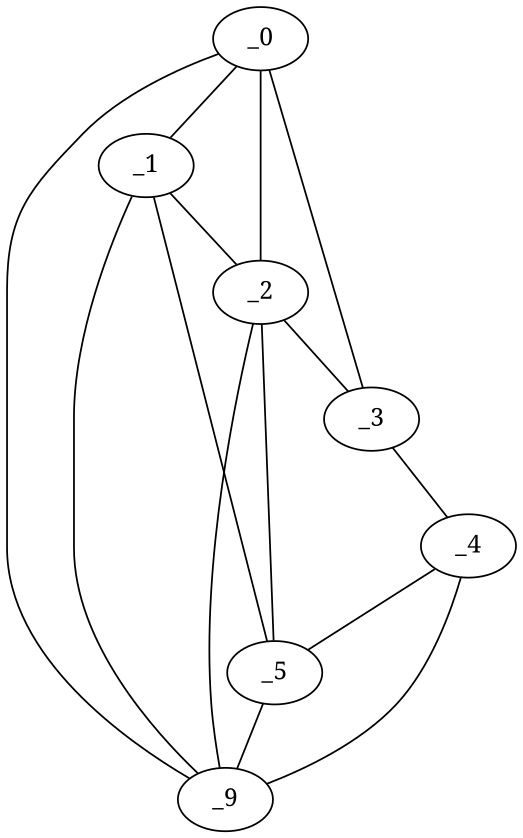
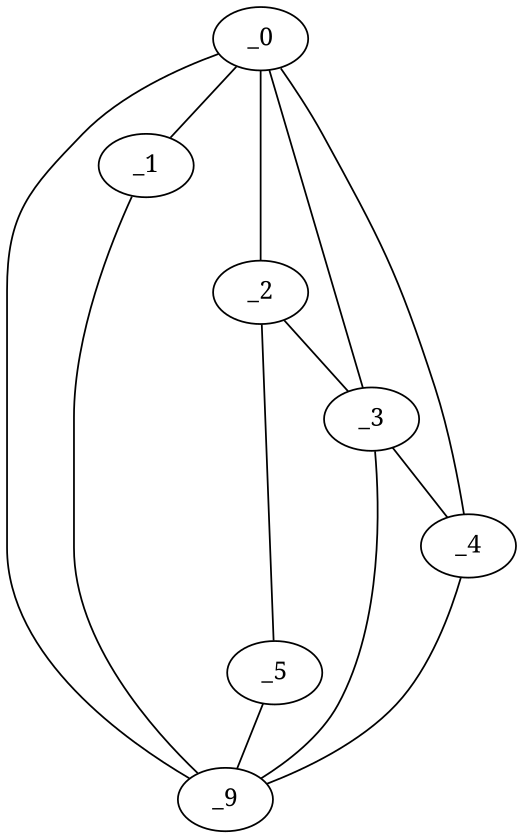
(203, 229) -> none
(210, 419) -> none
(215, 544) -> (364, 634)
(371, 609) -> (397, 281)
